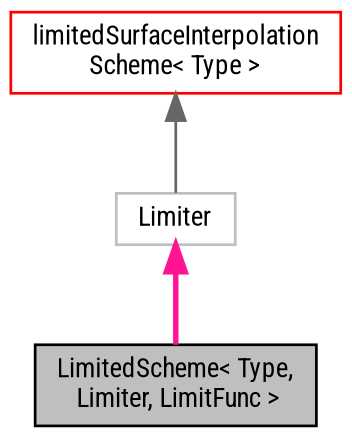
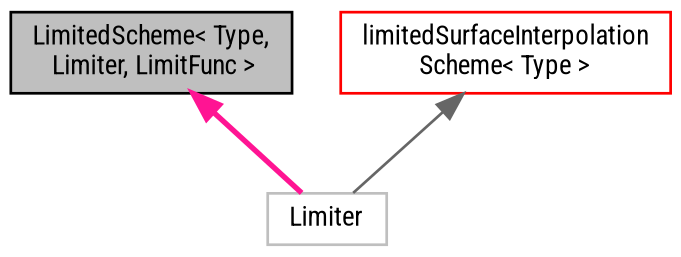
(176, 309) -> (257, 152)
